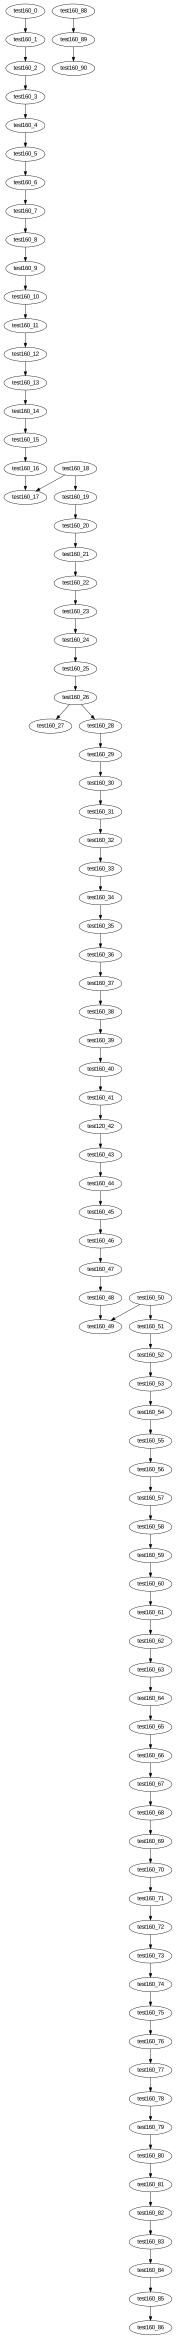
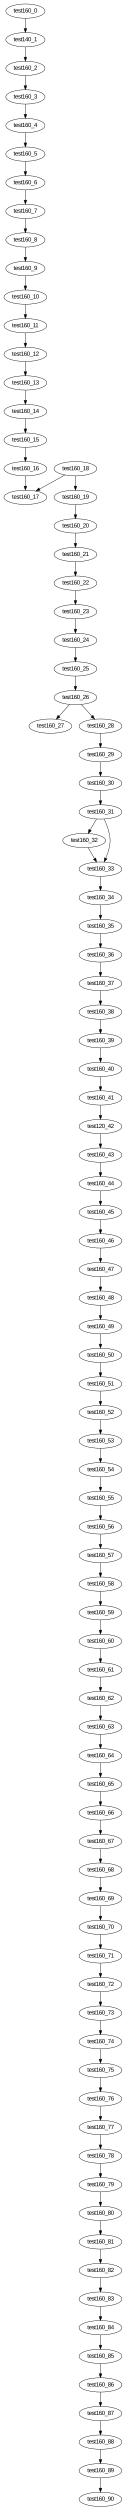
(25, 40) -> (25, 40)
none -> (110, 839)
(127, 1311) -> (100, 1339)
none -> (100, 2414)
